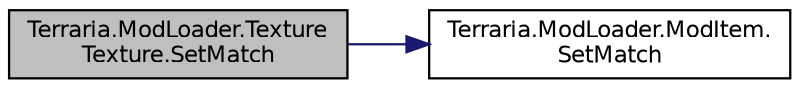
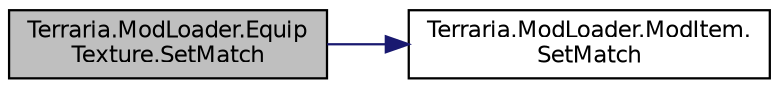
(178, 44) -> (168, 44)
